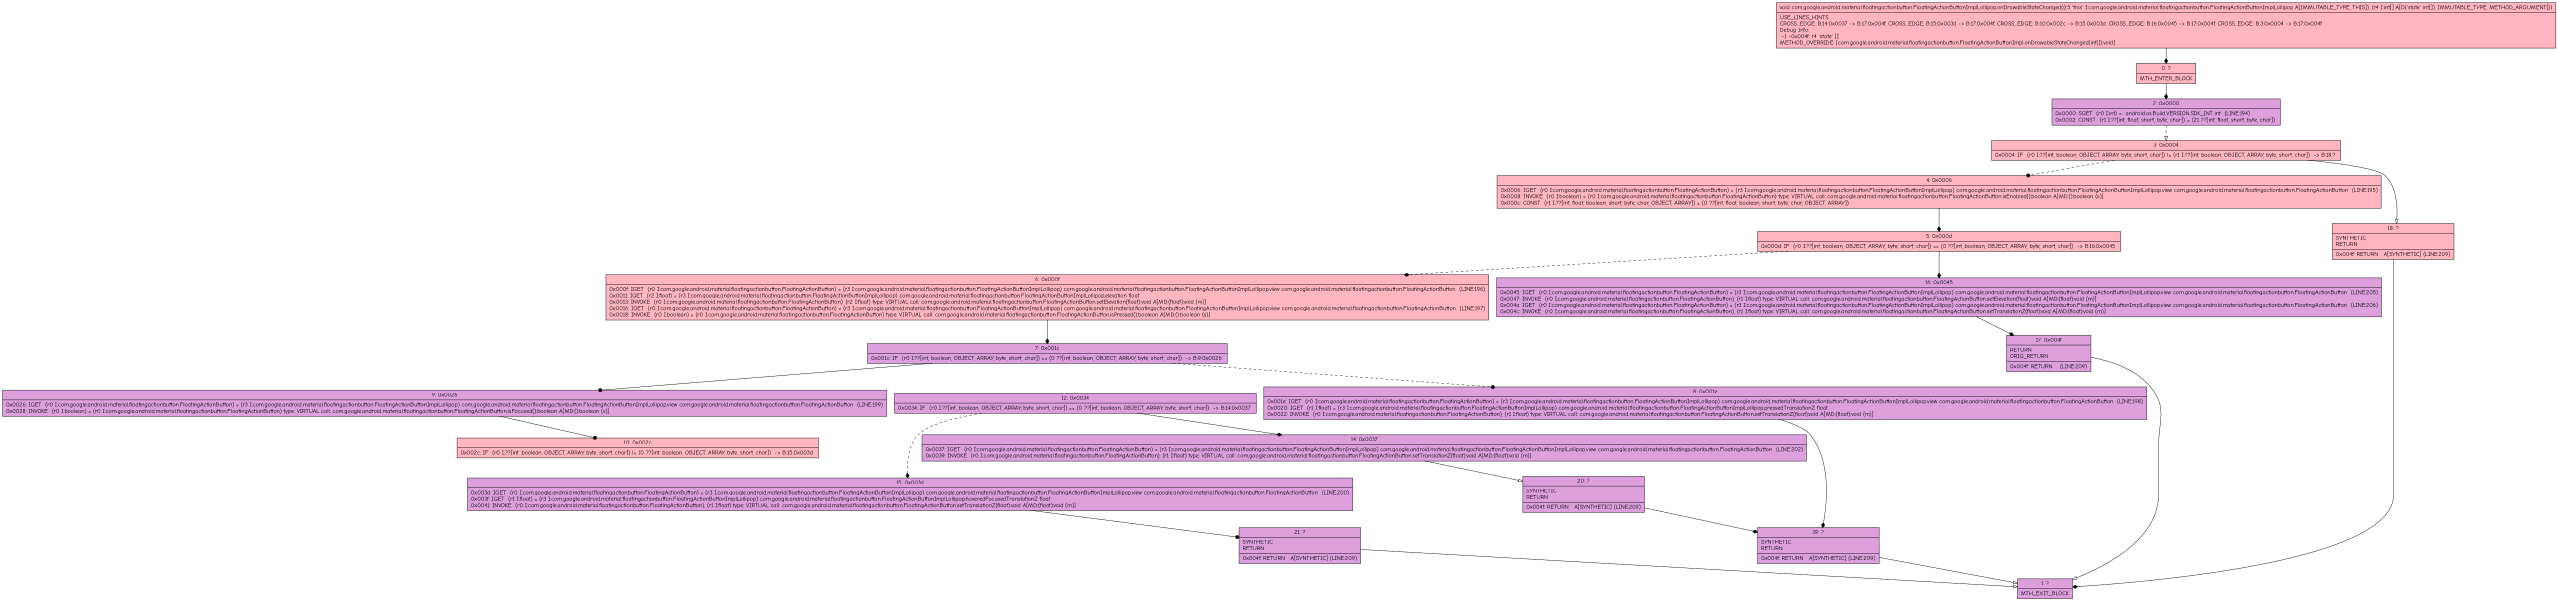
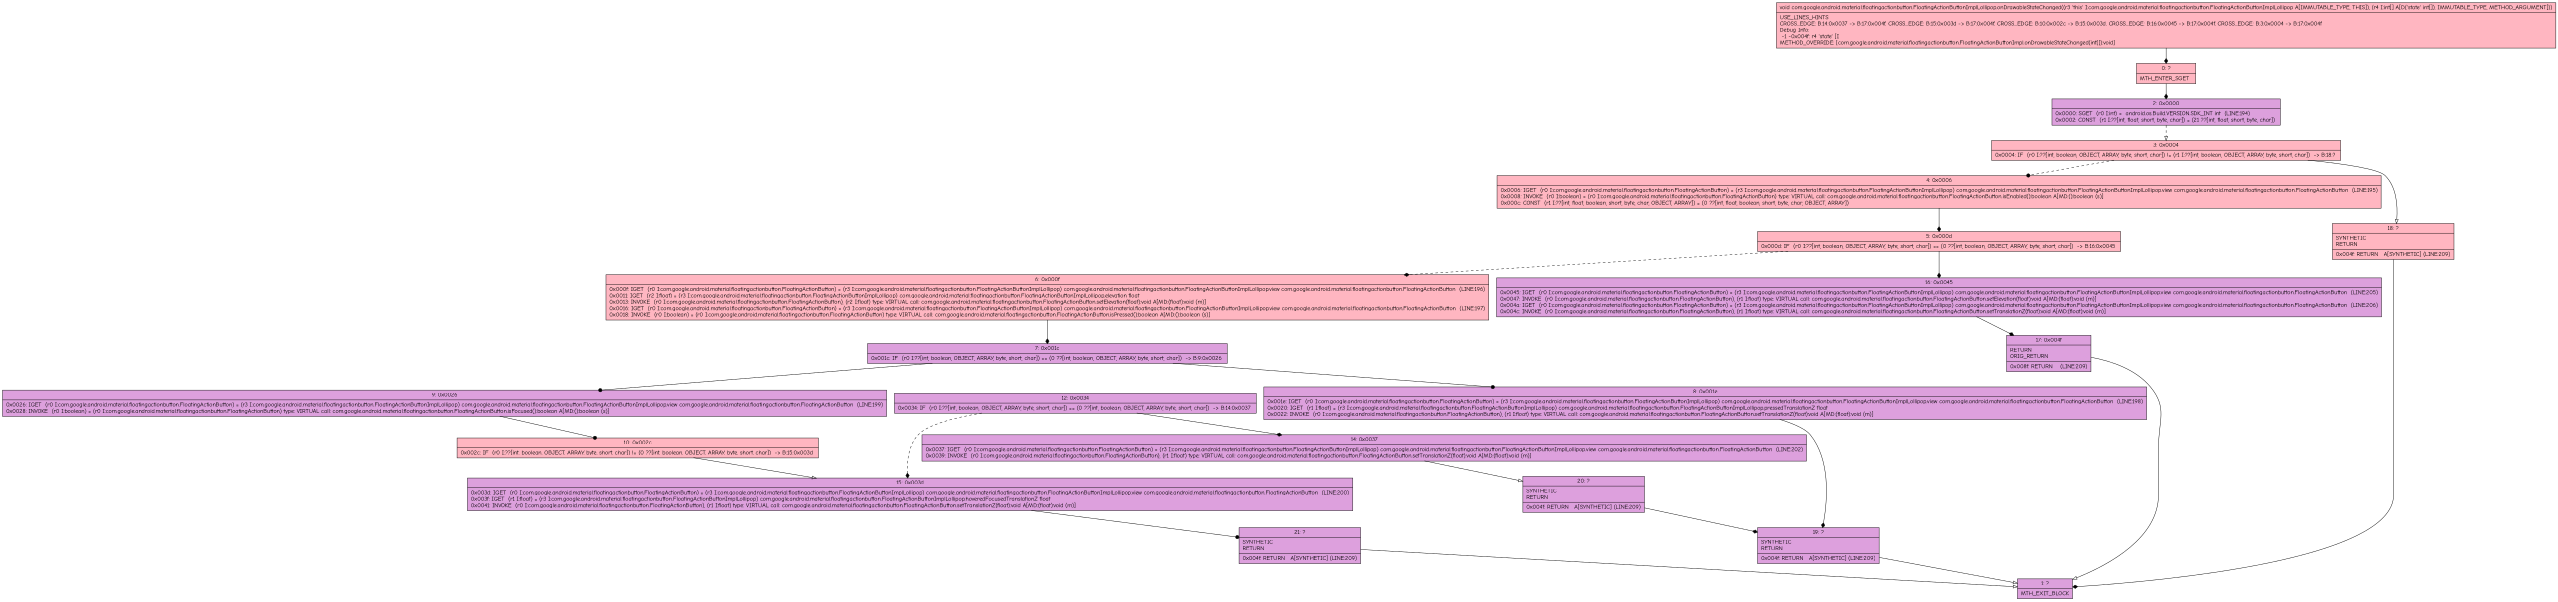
(2166, 78) -> (2165, 78)
(2049, 366) -> (2049, 366)
(1332, 375) -> (1332, 375)
none -> (753, 468)
